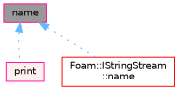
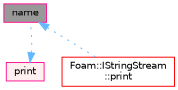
(19, 47) -> (32, 37)
(118, 72) -> (118, 72)
